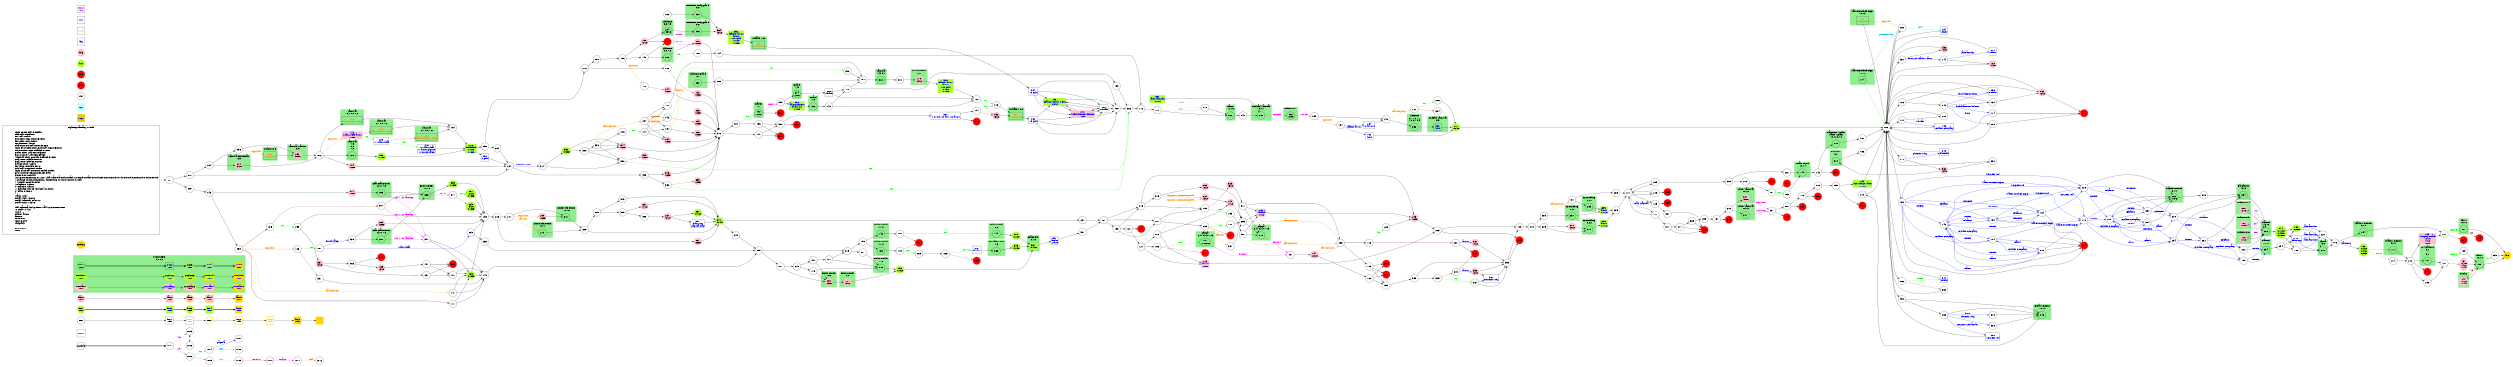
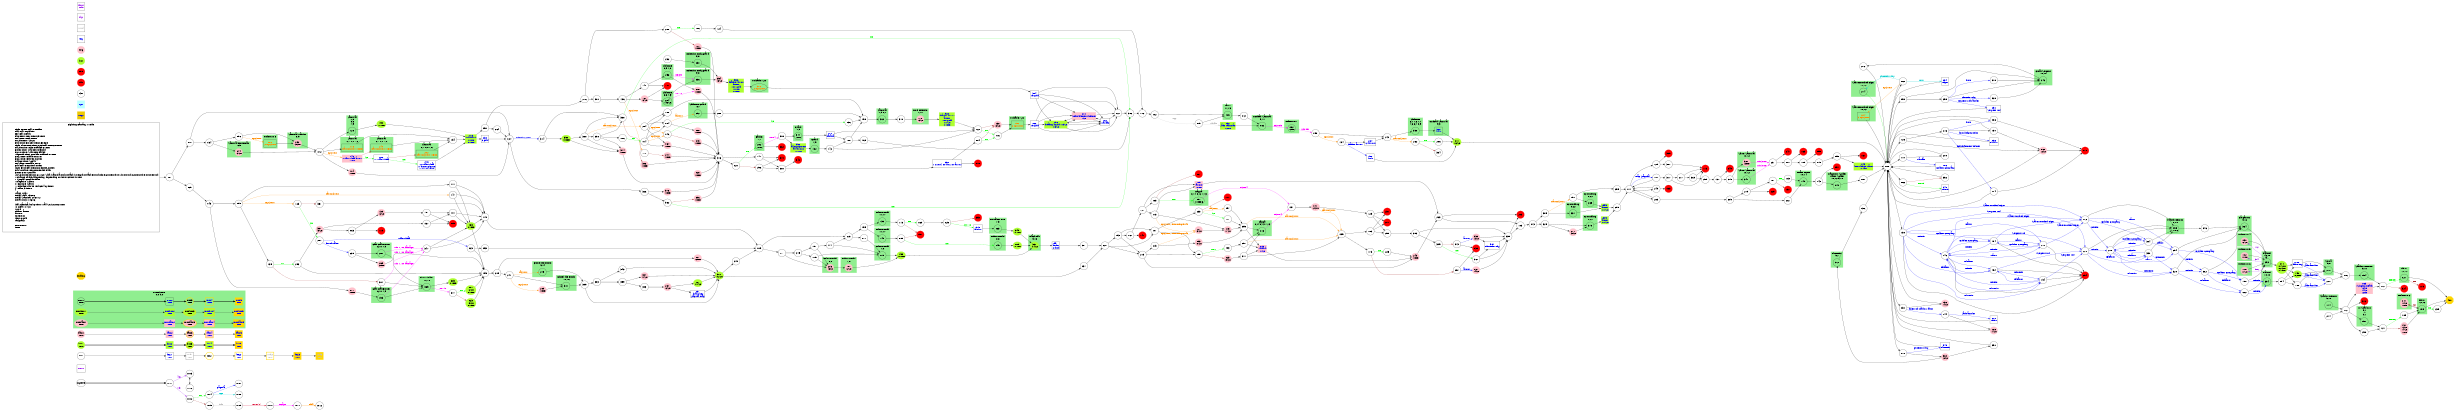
(759, 45) -> (759, 88)
(1182, 107) -> (1211, 125)
(2363, 250) -> none
(2464, 274) -> (2404, 295)
